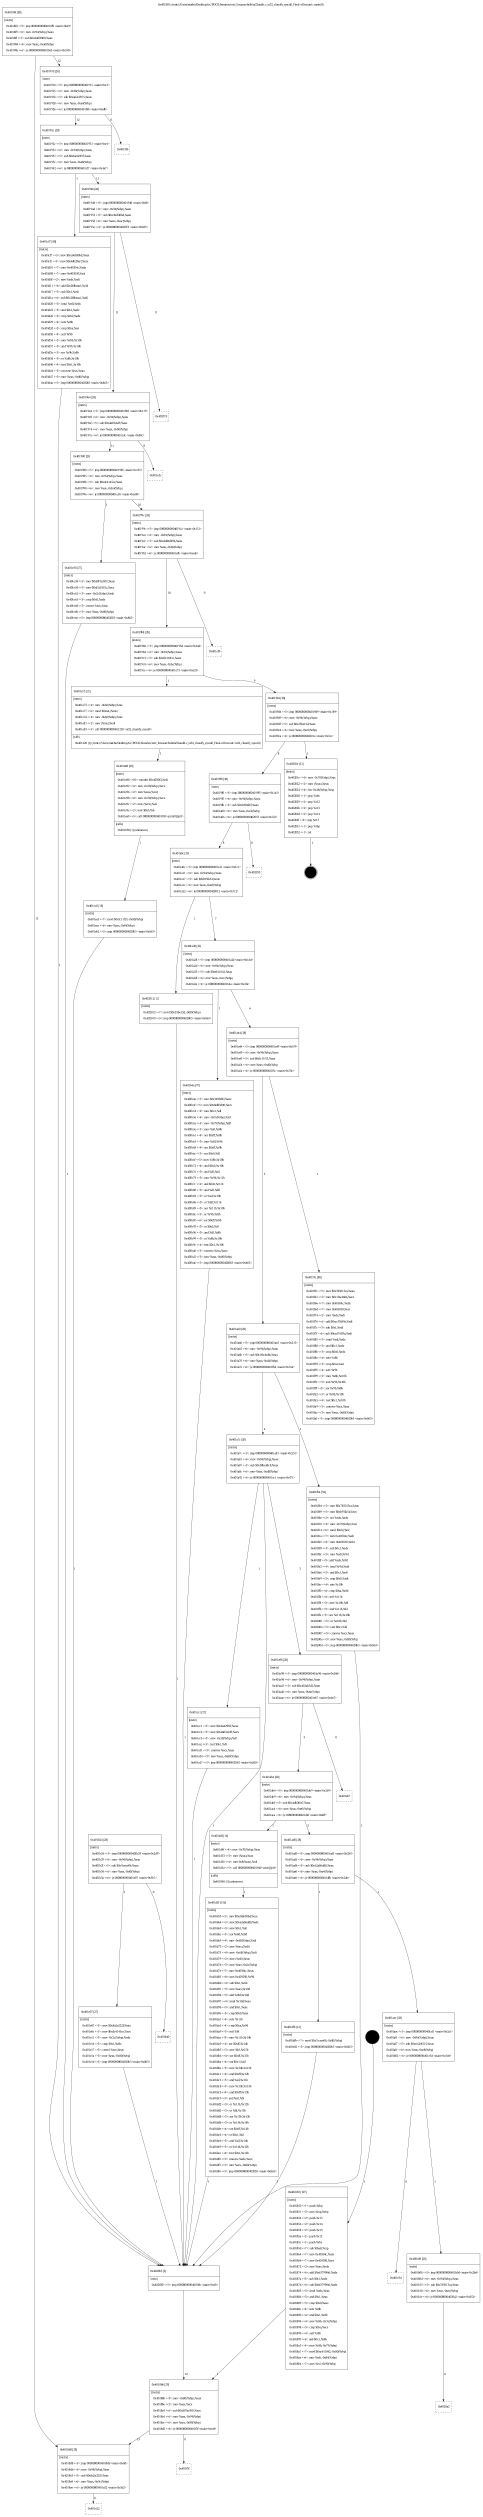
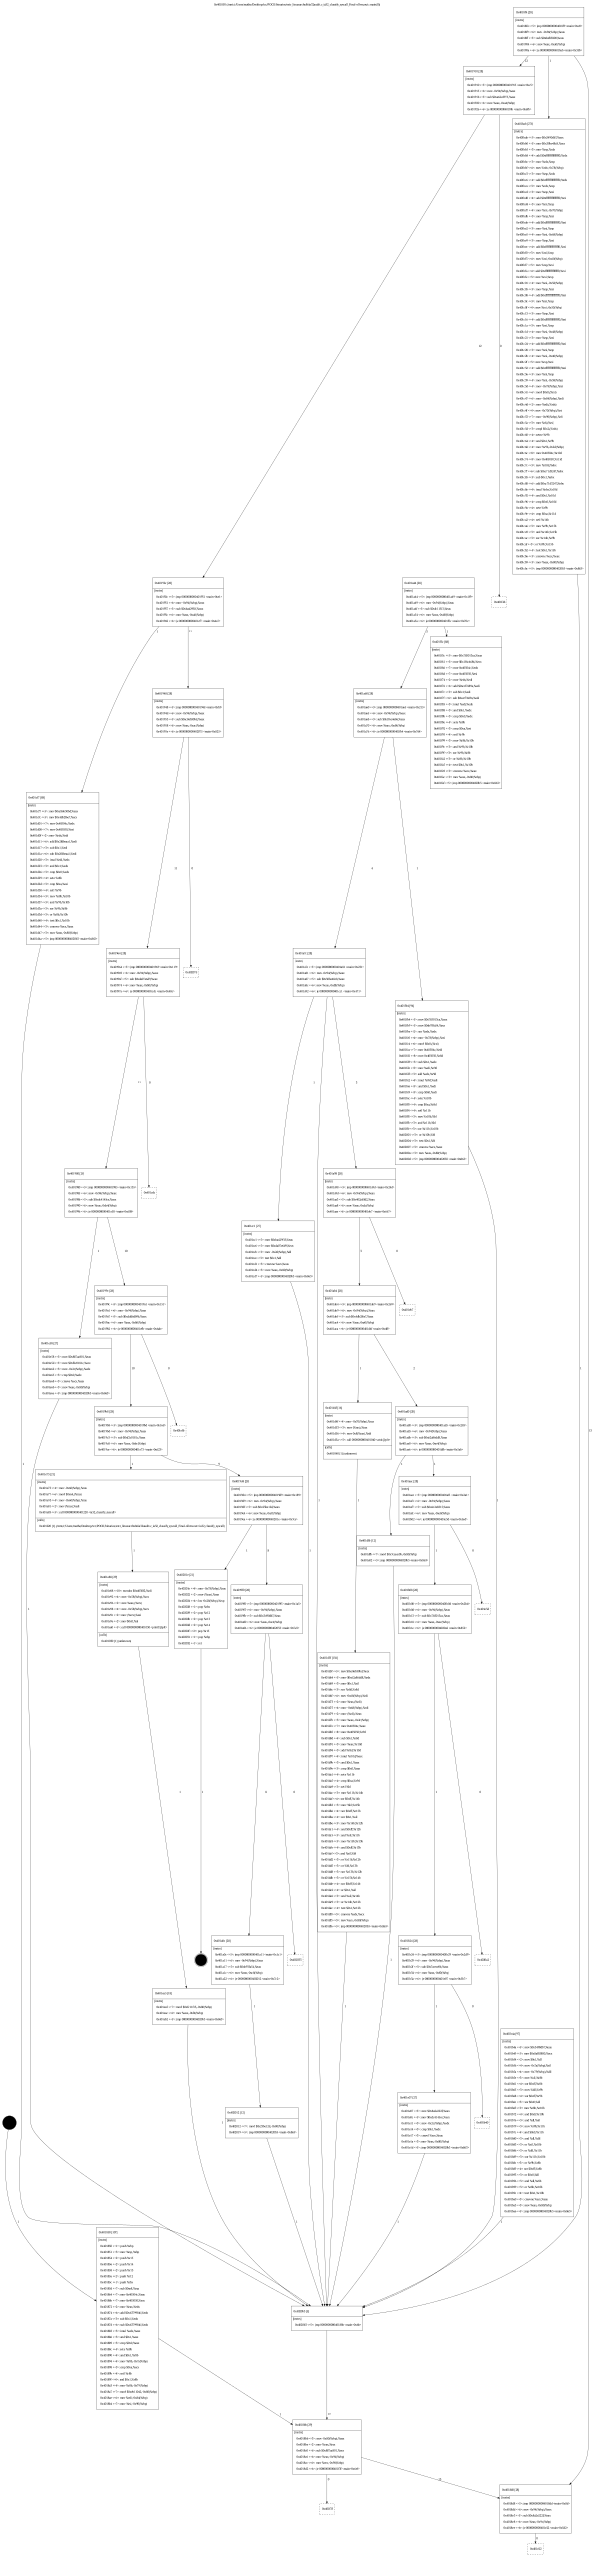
none -> (549, 346)
(218, 965) -> none
none -> (435, 1784)
